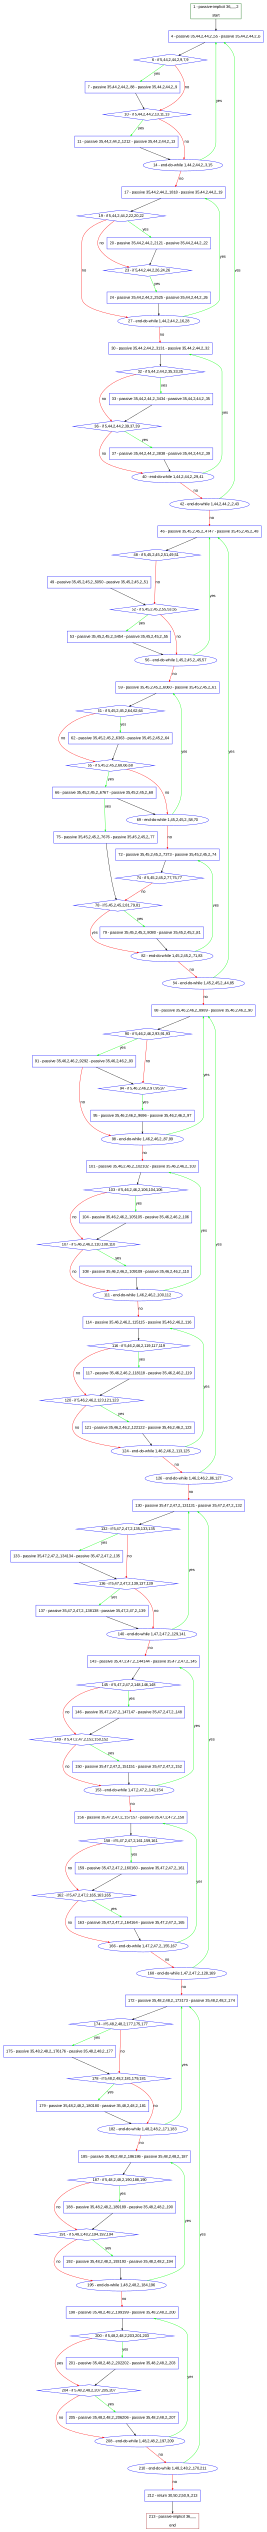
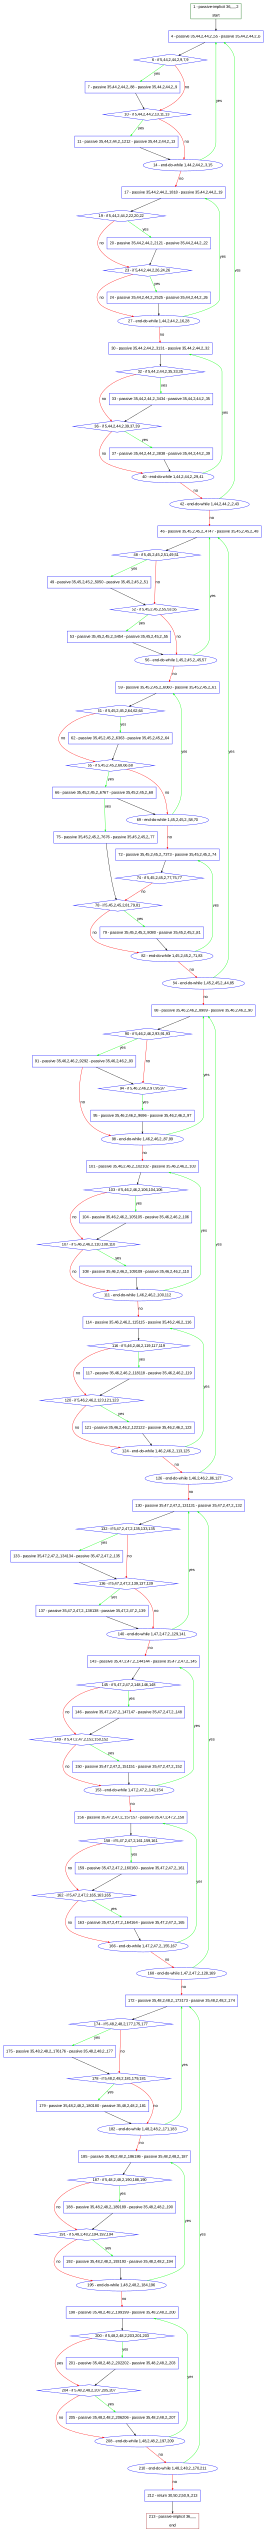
(82, 278) -> (97, 296)
none -> (130, 568)
(95, 933) -> (95, 933)
